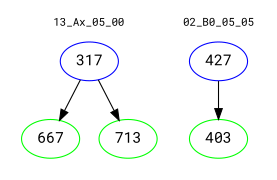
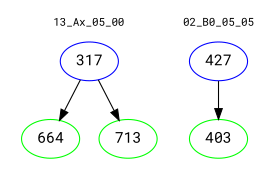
(51, 139) -> (51, 139)
